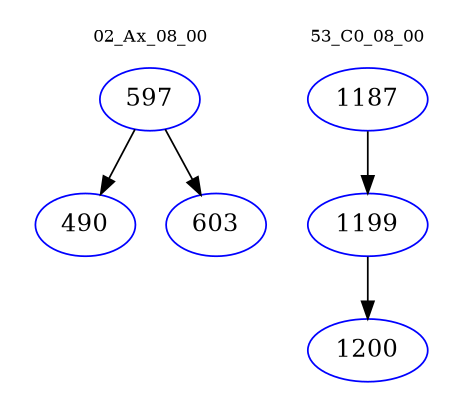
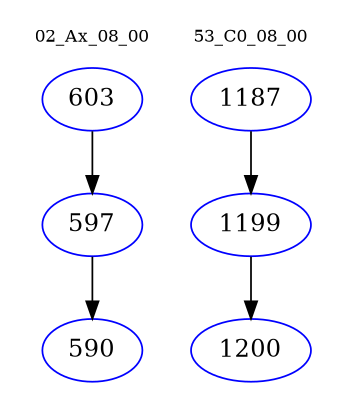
(179, 154) -> (92, 154)
(85, 225) -> (92, 350)
